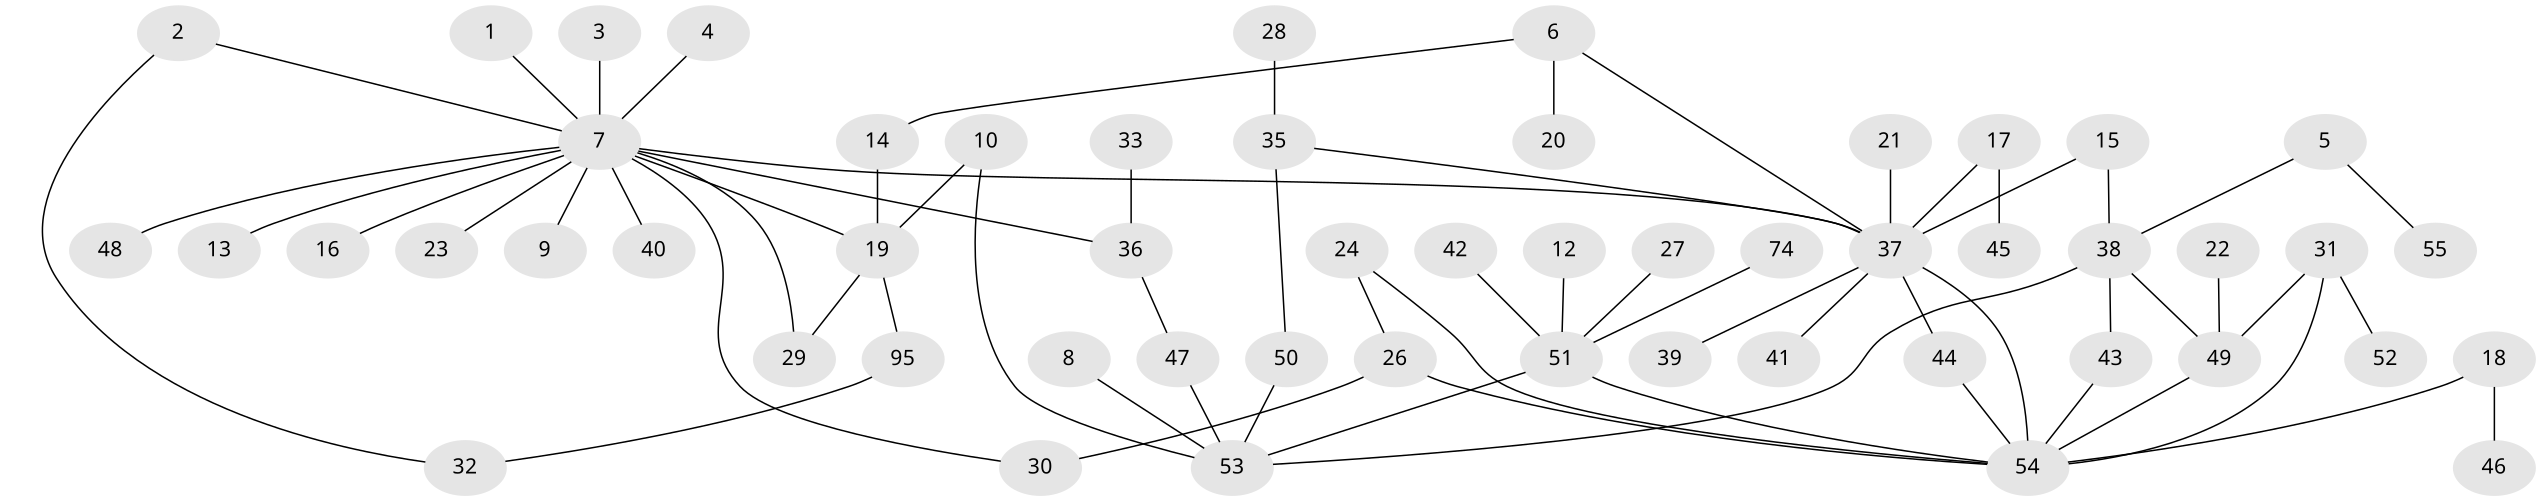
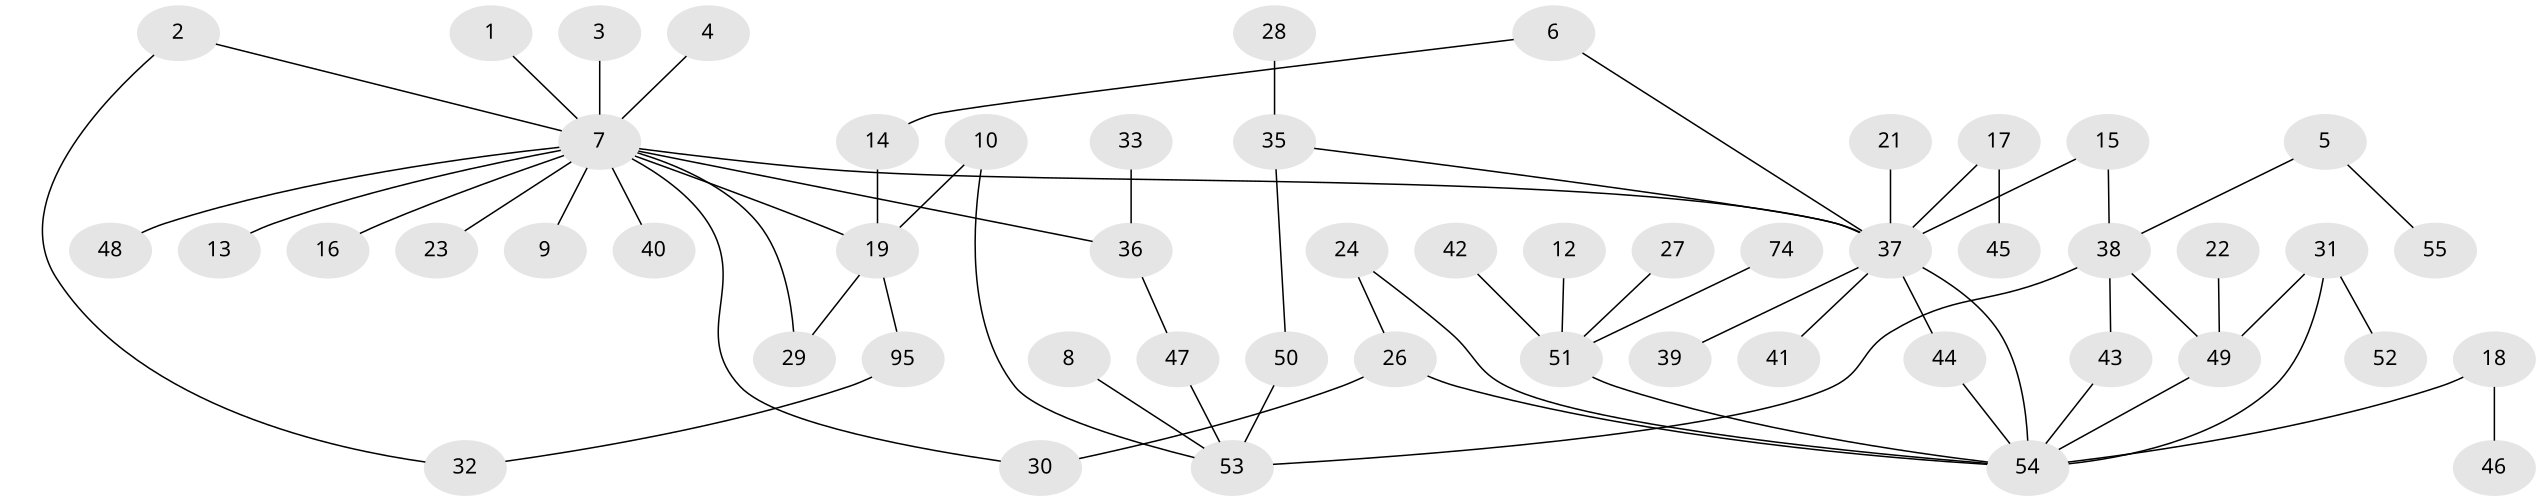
(1554, 142) -> none
(1397, 414) -> none
